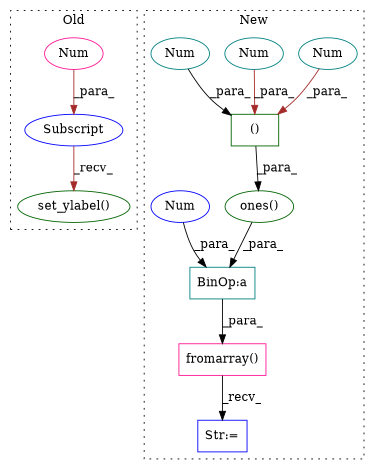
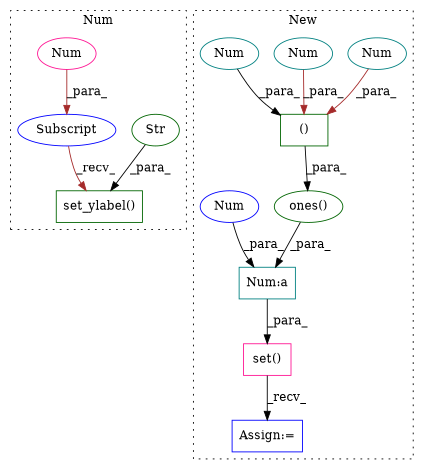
(74, 21) -> (98, 21)
none -> (156, 130)
(74, 207) -> (99, 207)
(222, 283) -> (267, 283)
(222, 360) -> (267, 360)
(222, 436) -> (267, 436)
